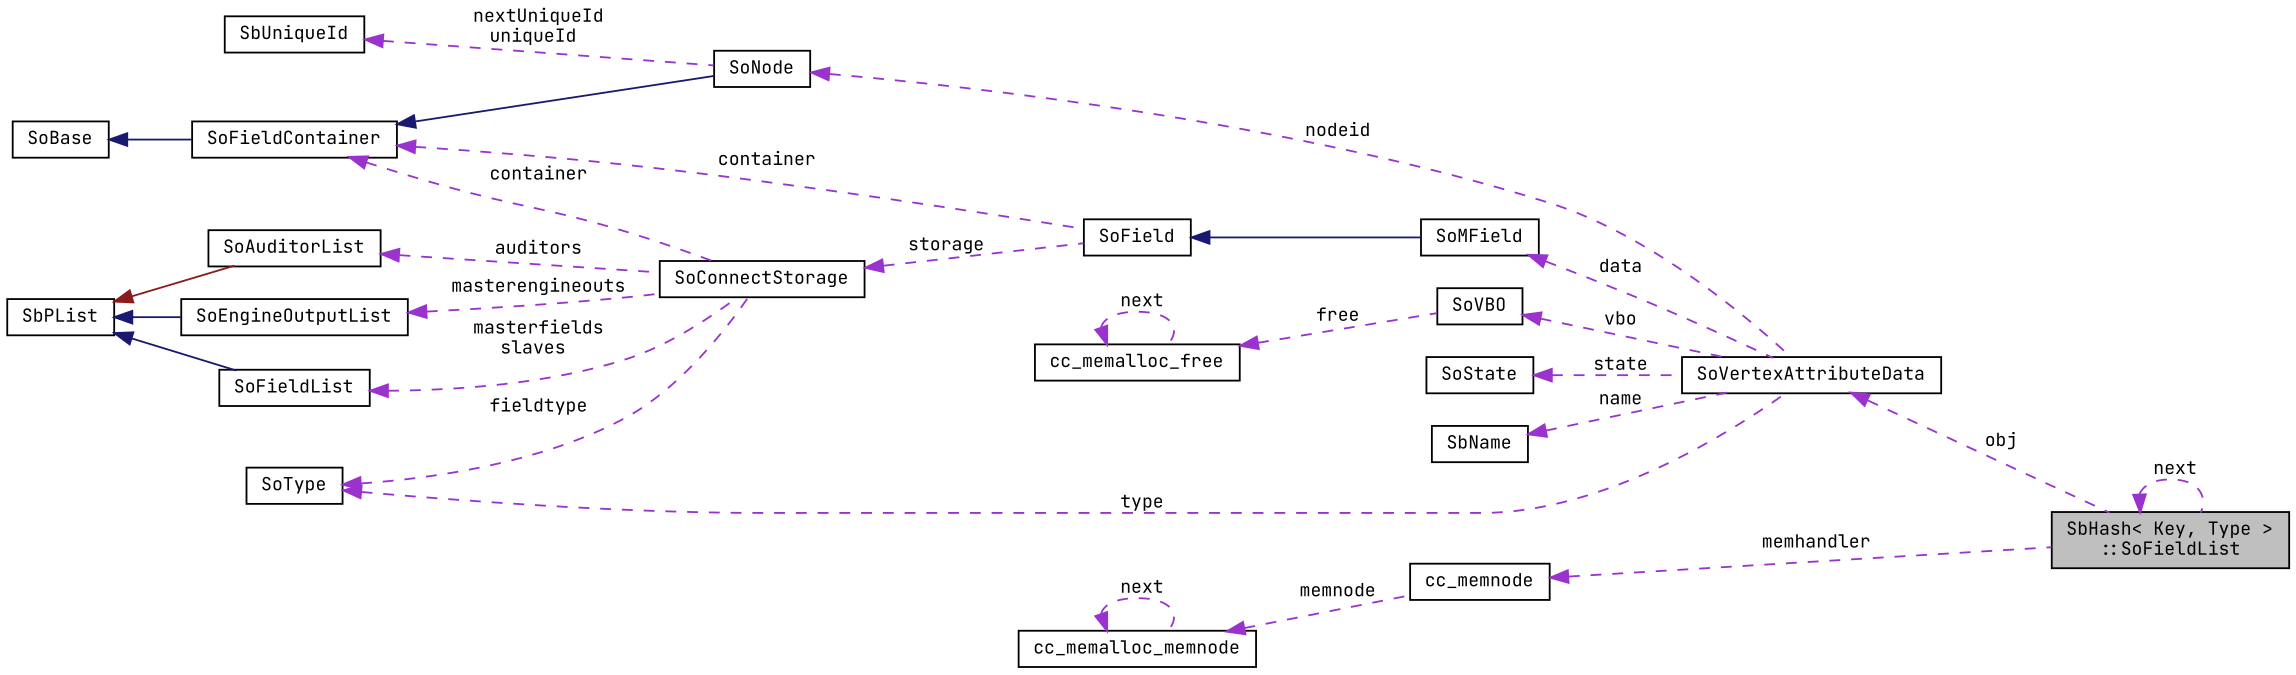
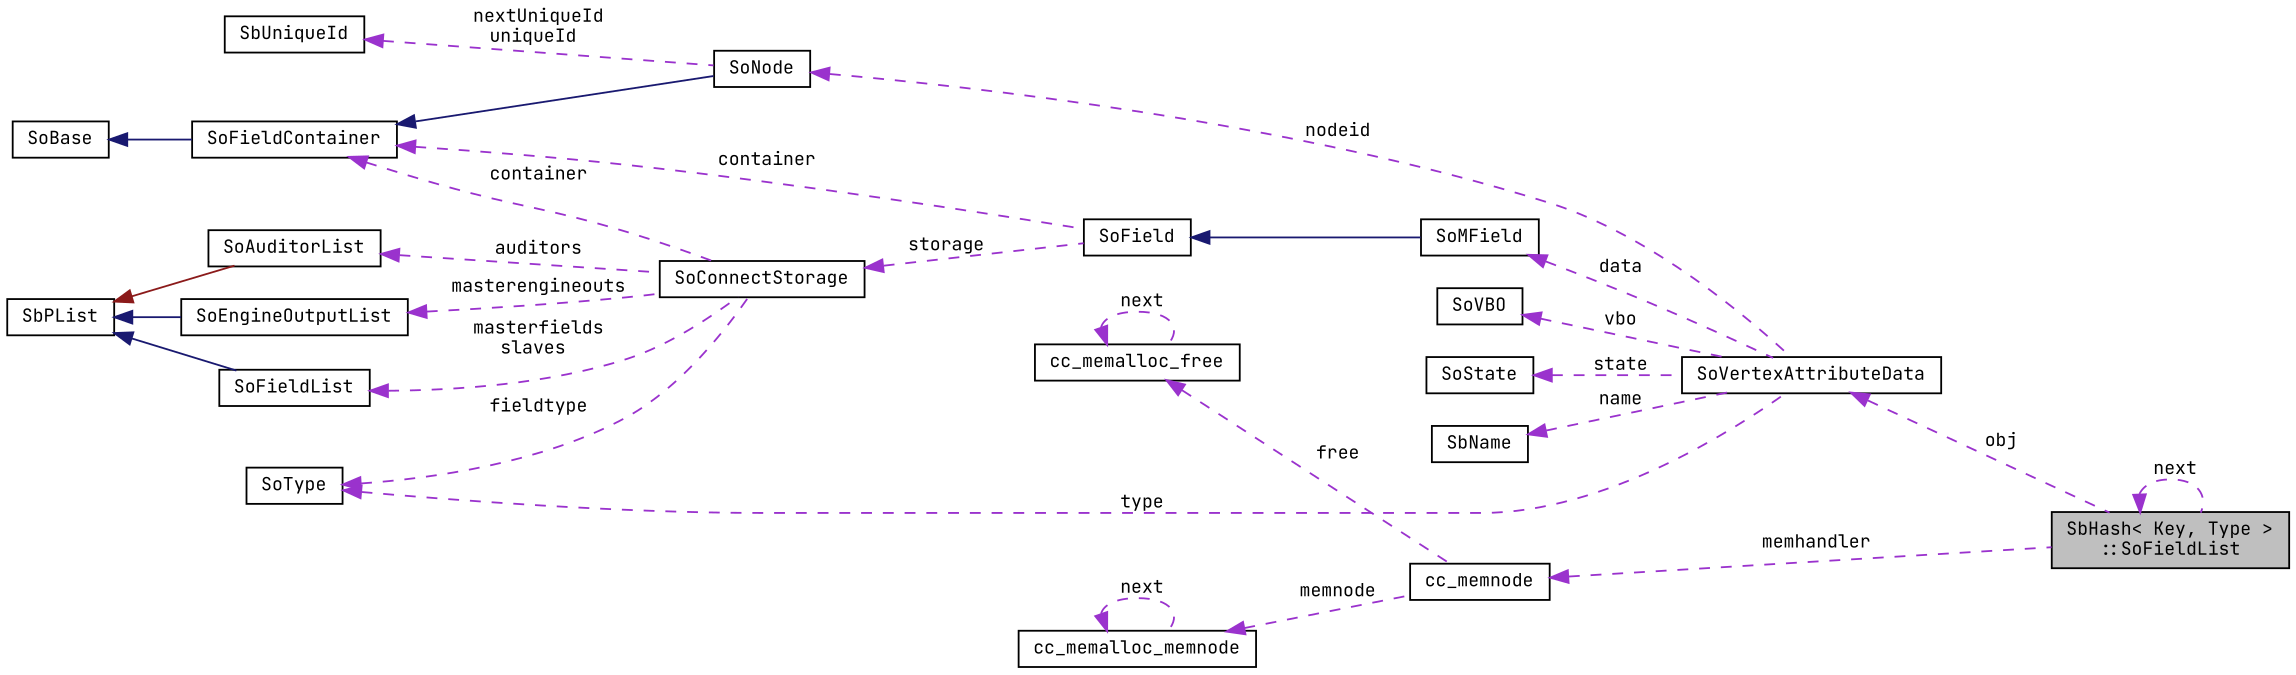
(1348, 328) -> (1317, 477)
